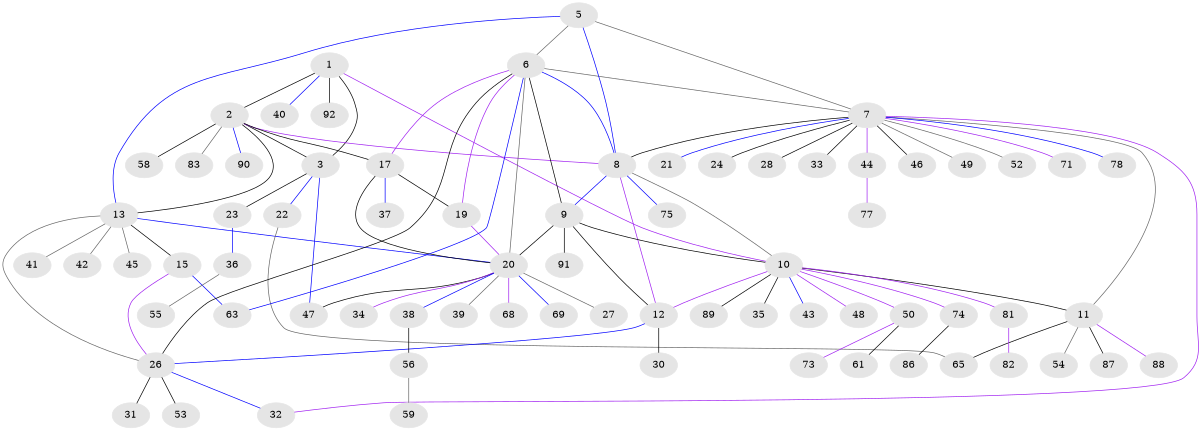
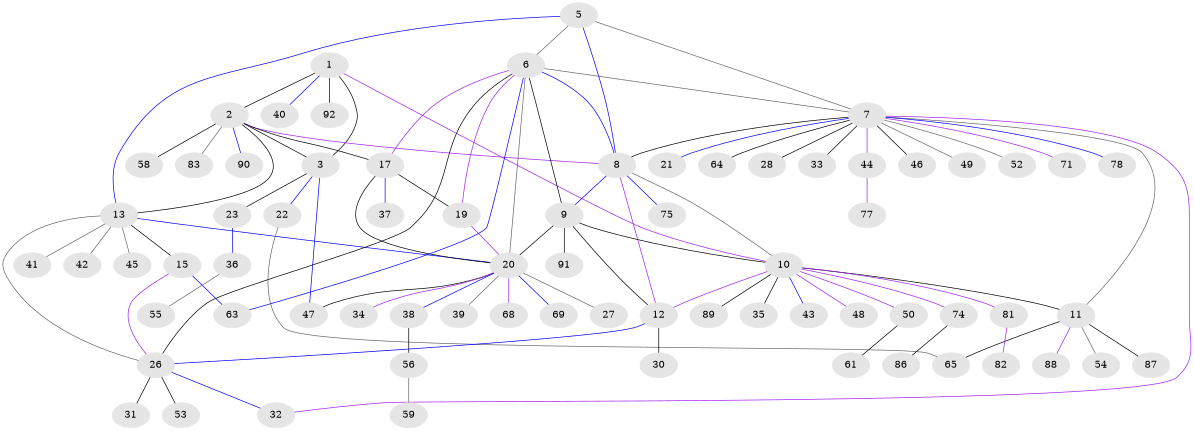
(717, 165) -> (717, 165)
(809, 365) -> none
